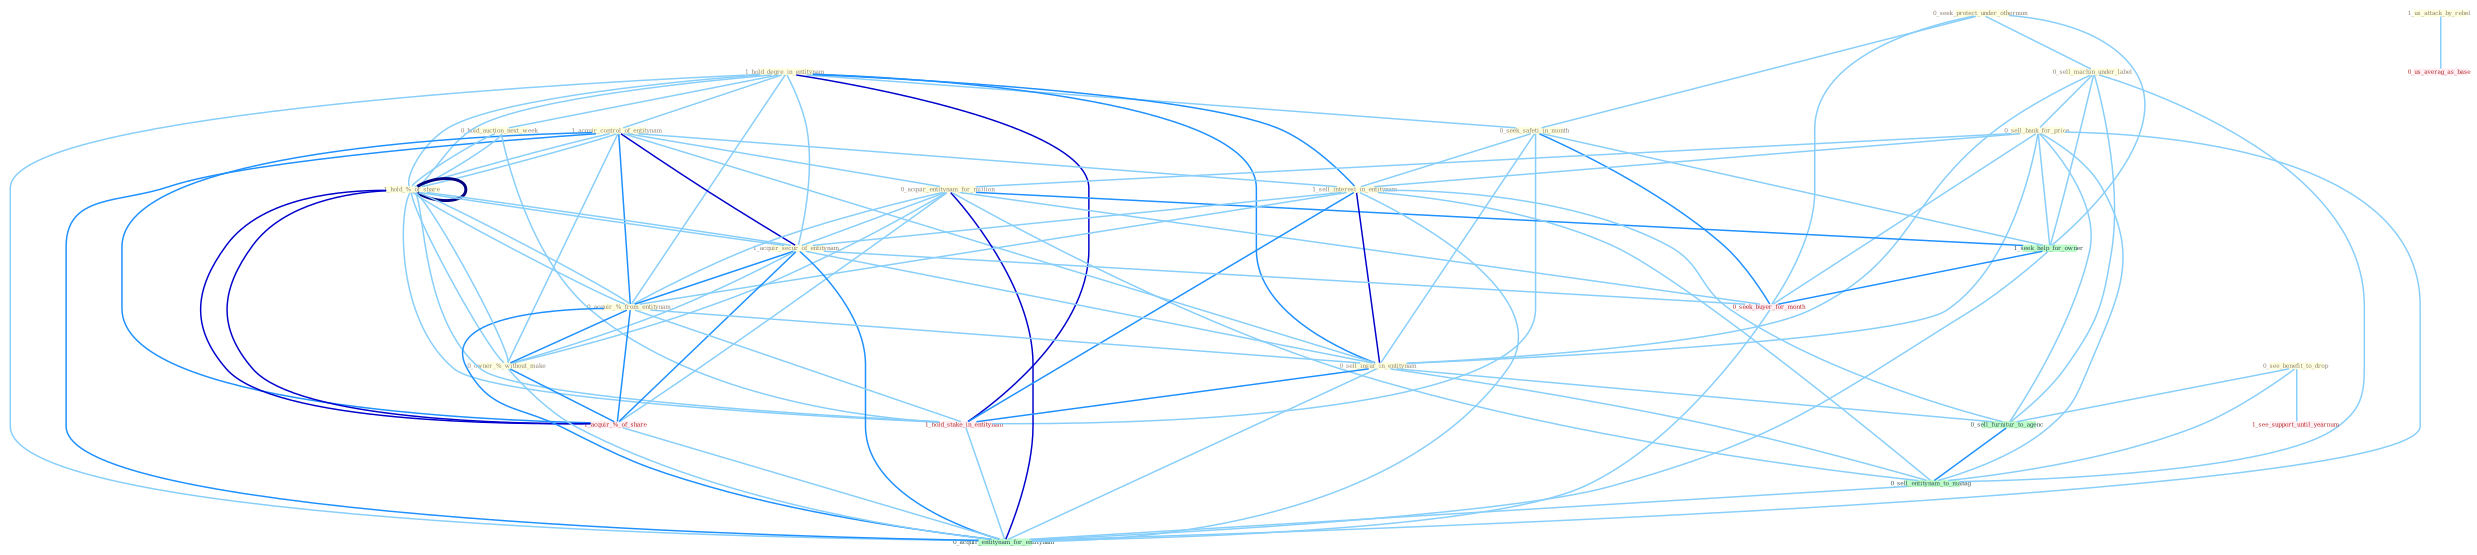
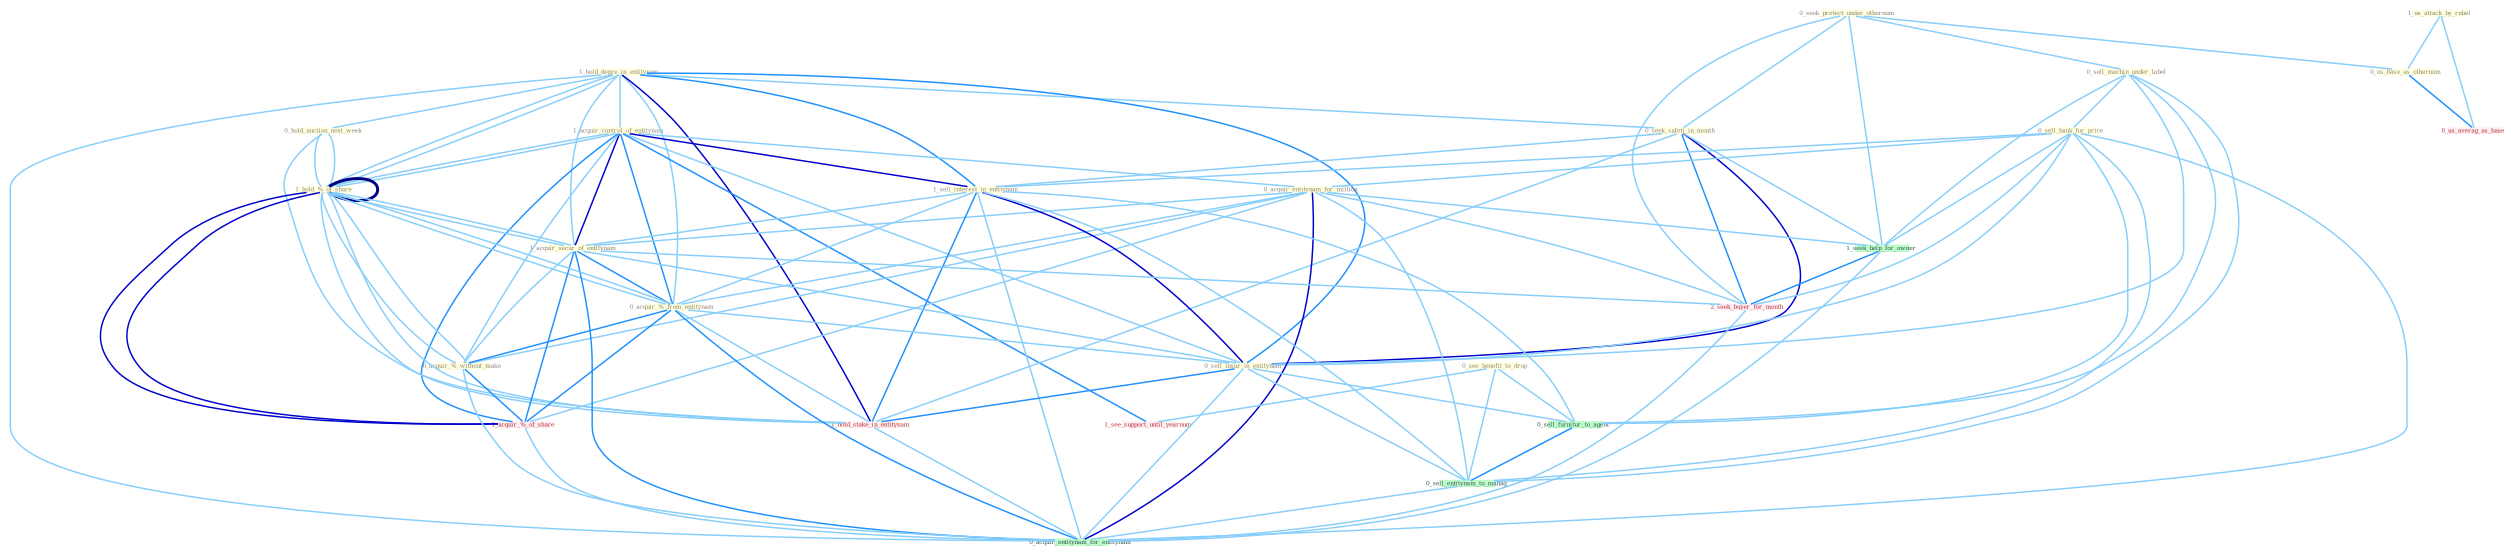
none -> (2407, 72)
(988, 160) -> (799, 160)
(1447, 216) -> (1597, 219)
(1462, 242) -> (1799, 273)
(1771, 307) -> (1747, 307)
(507, 366) -> (463, 366)
(146, 472) -> (898, 285)
